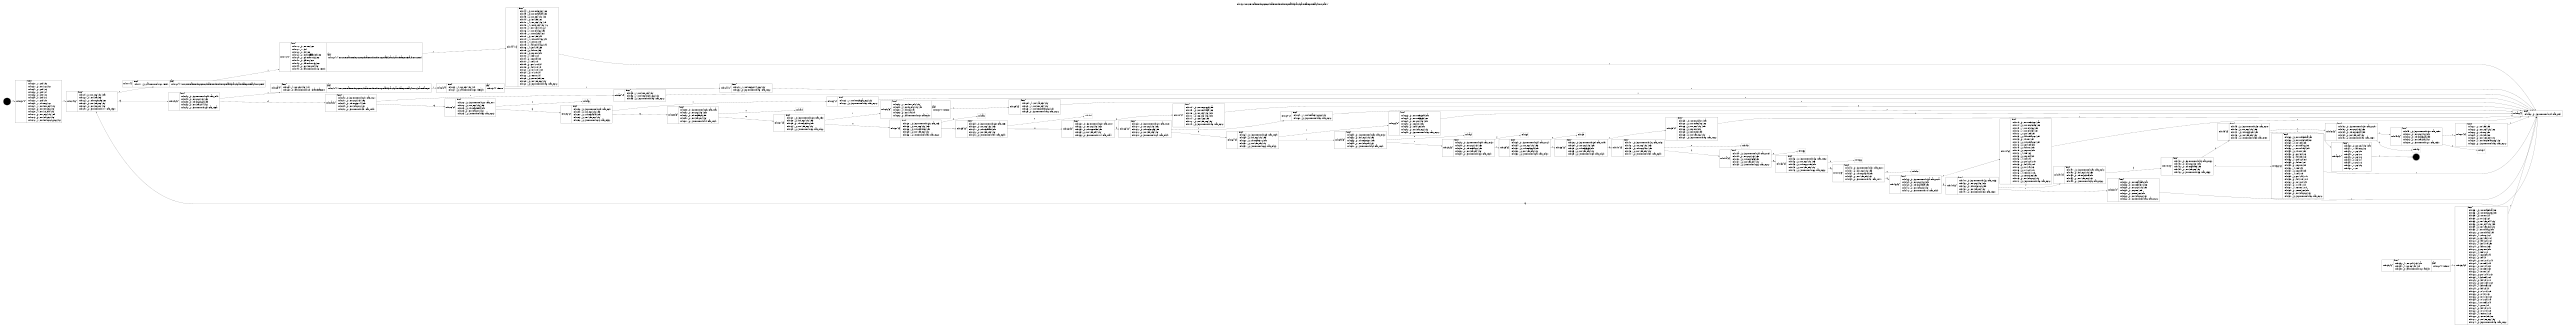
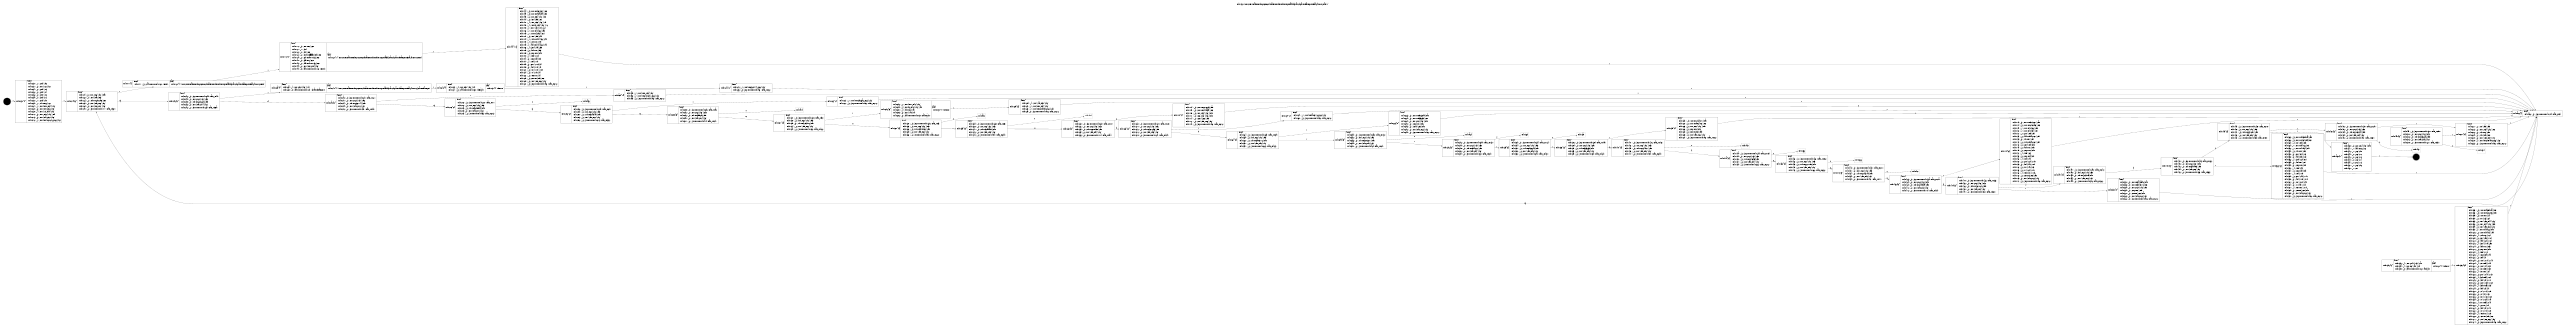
(2383, 134) -> (2416, 125)
